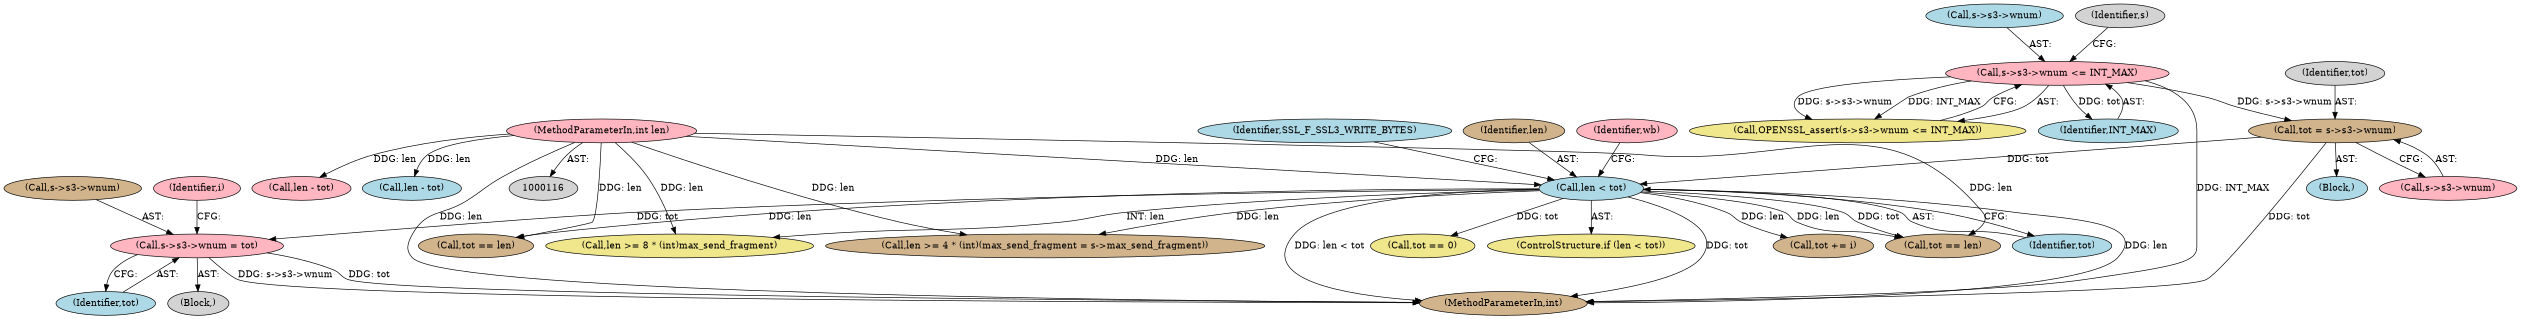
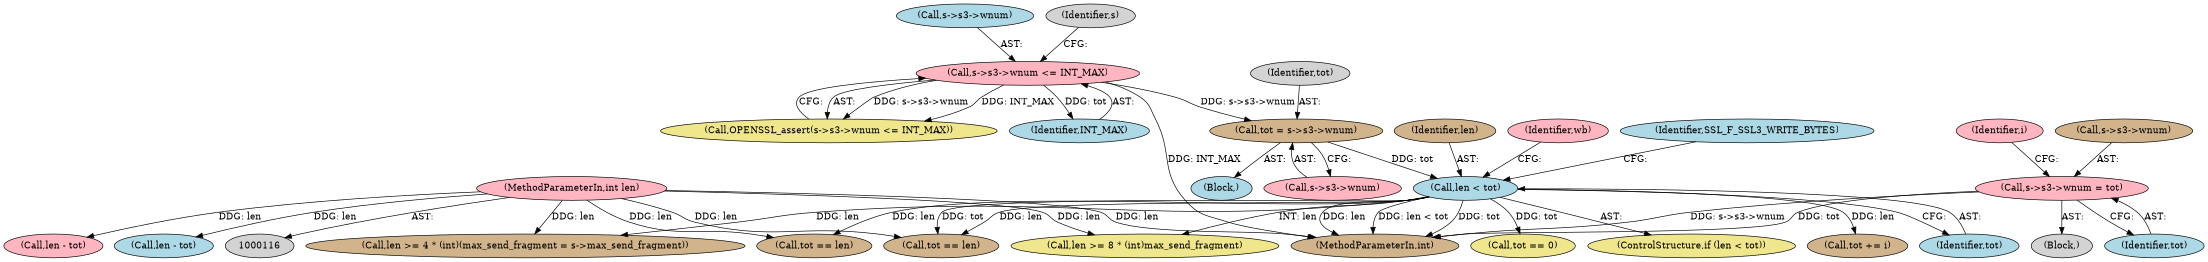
(1110, 160) -> none
(875, 203) -> none
(1991, 294) -> none
